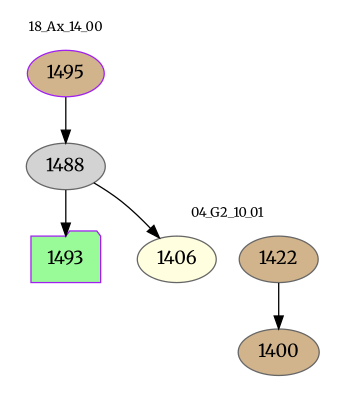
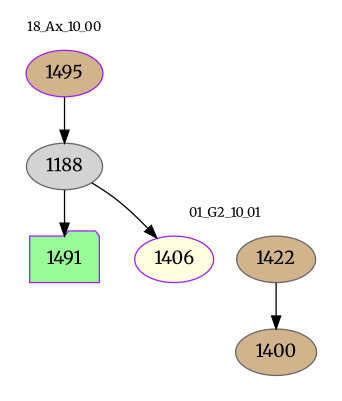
(66, 28) -> (65, 28)
(66, 166) -> (65, 166)
(228, 214) -> (225, 214)
(66, 259) -> (65, 259)
(177, 259) -> (174, 259)
